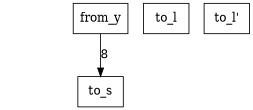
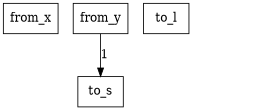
none -> (31, 19)
(227, 19) -> none
(105, 55) -> (105, 55)
